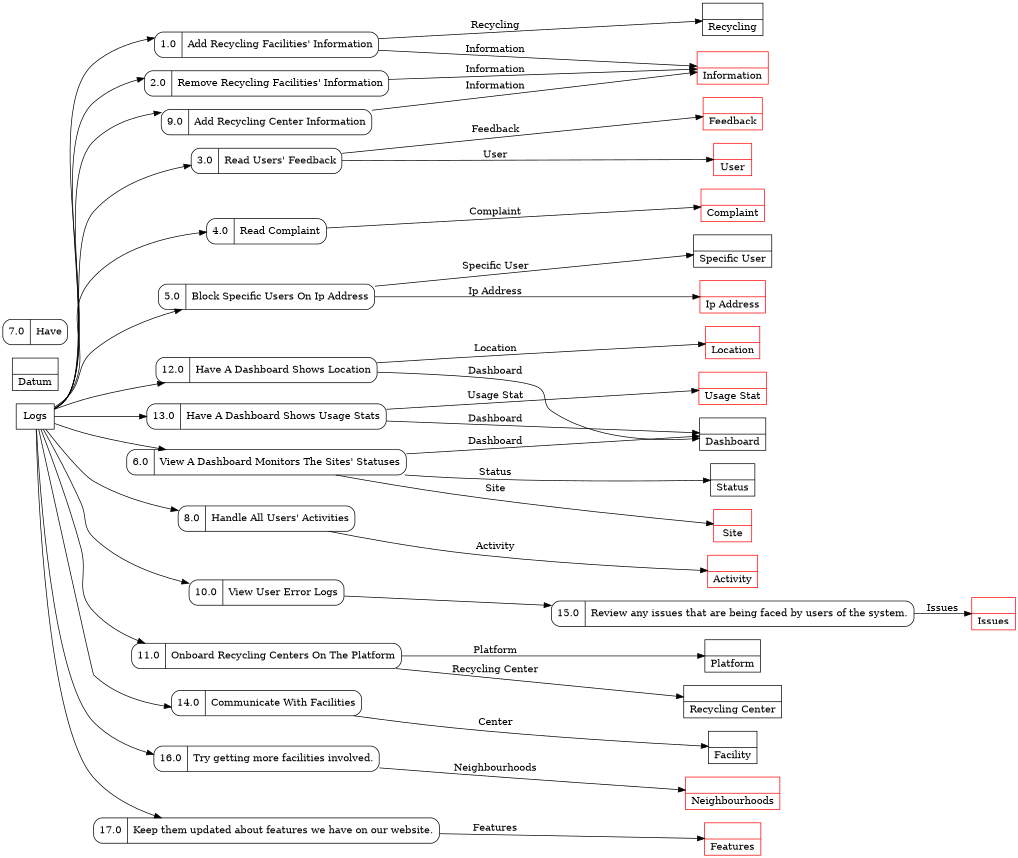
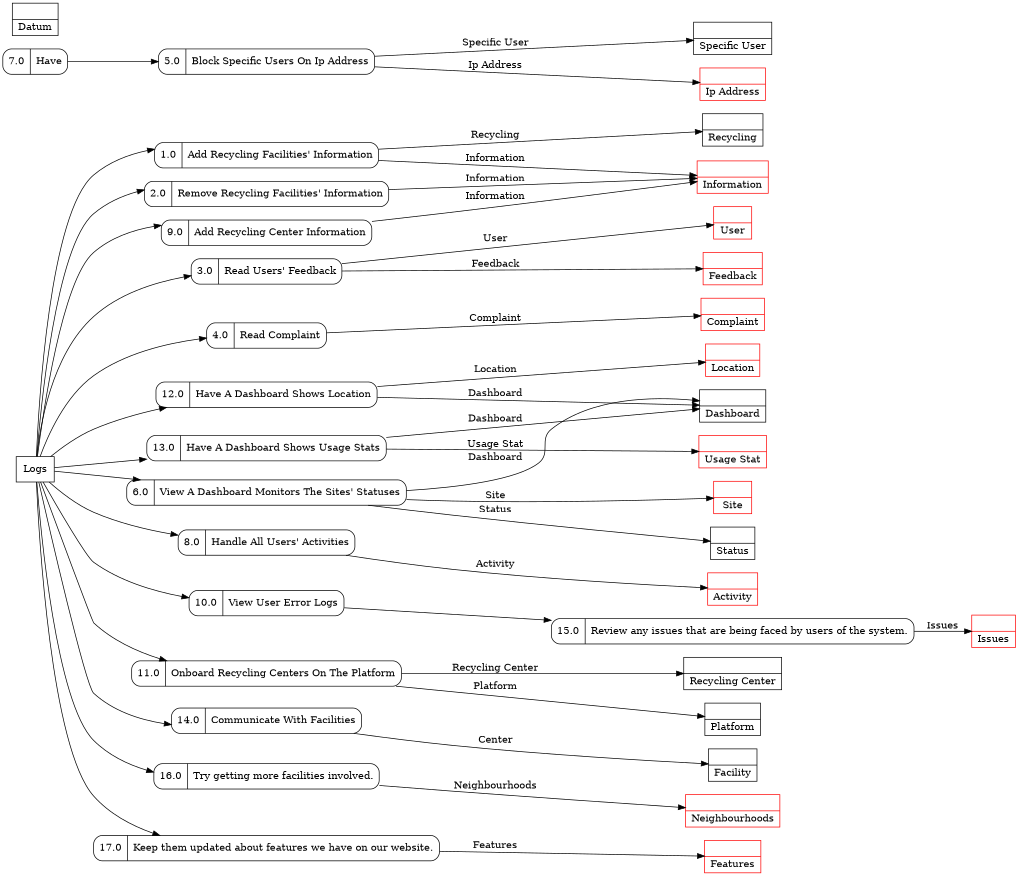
(102, 344) -> (109, 62)
